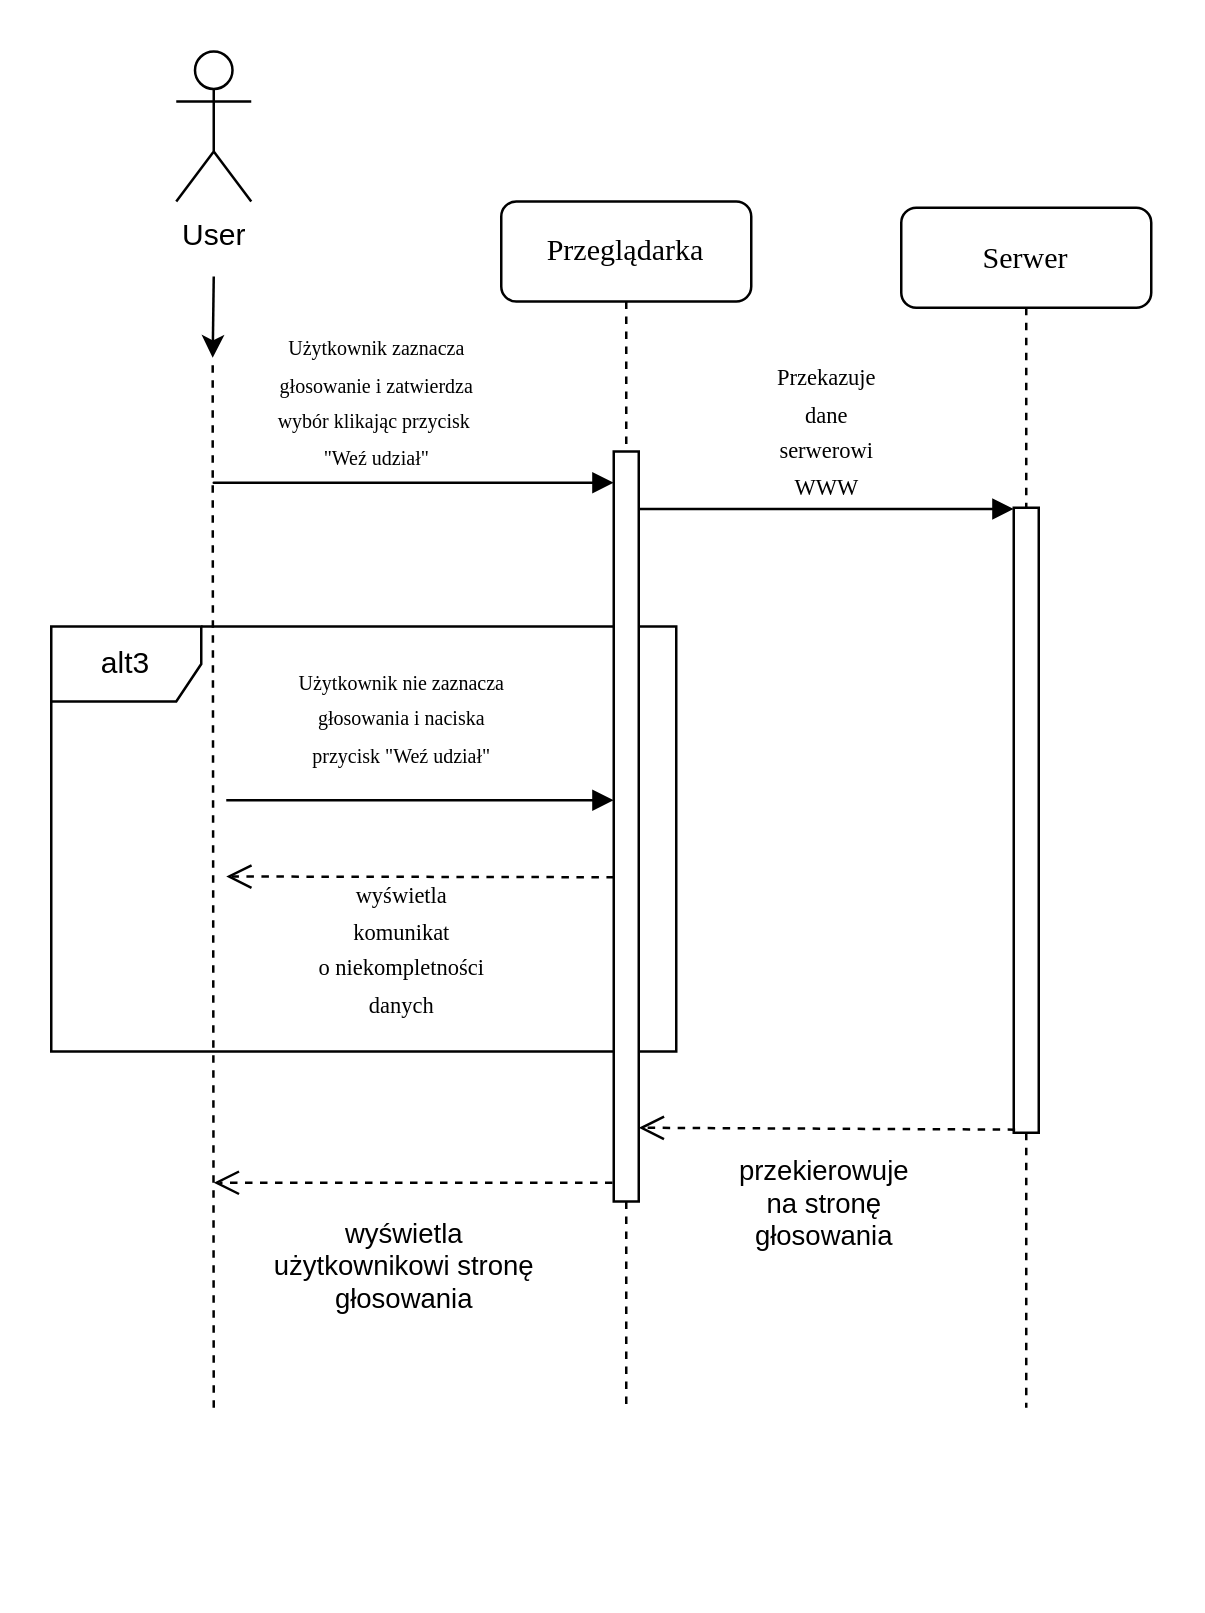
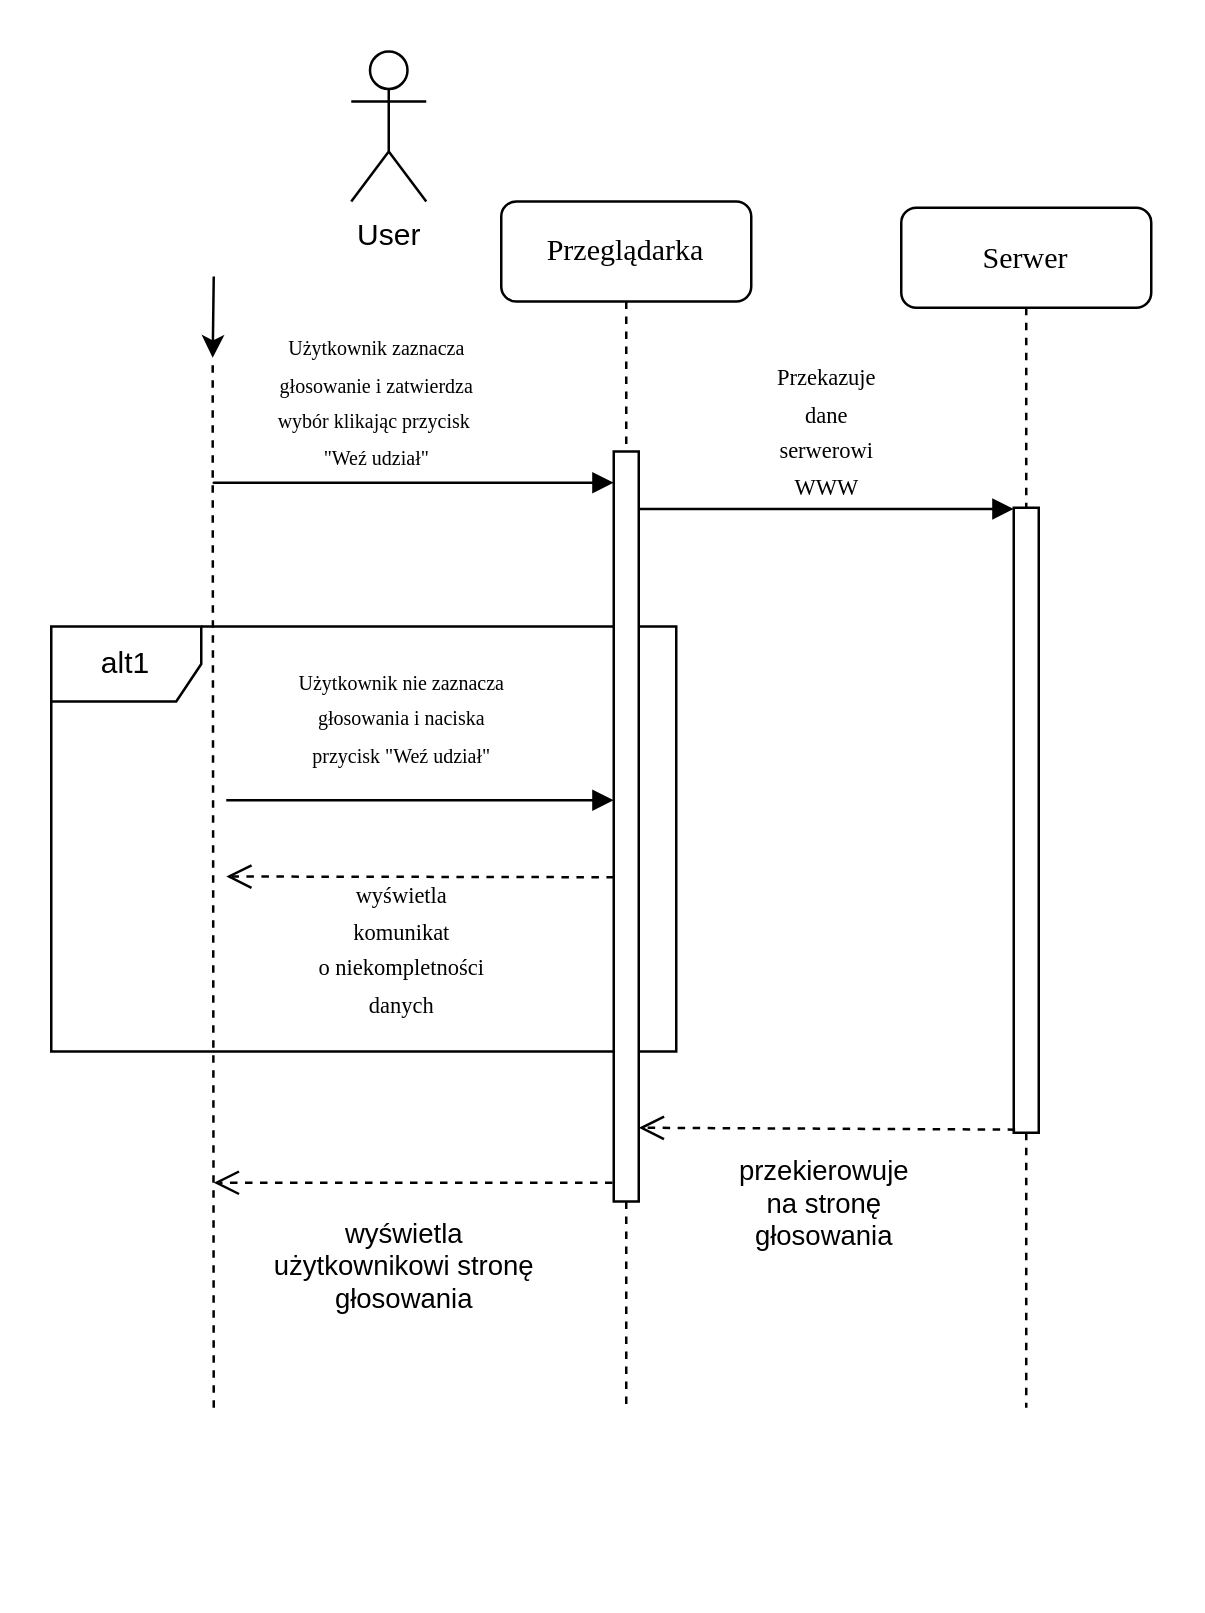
(214, 126) -> (389, 126)
(126, 664) -> (126, 664)
